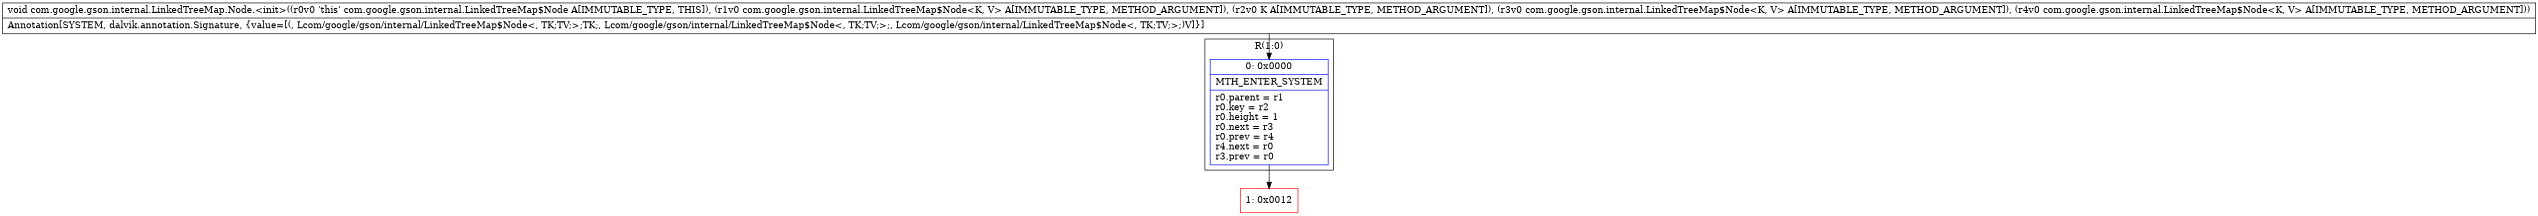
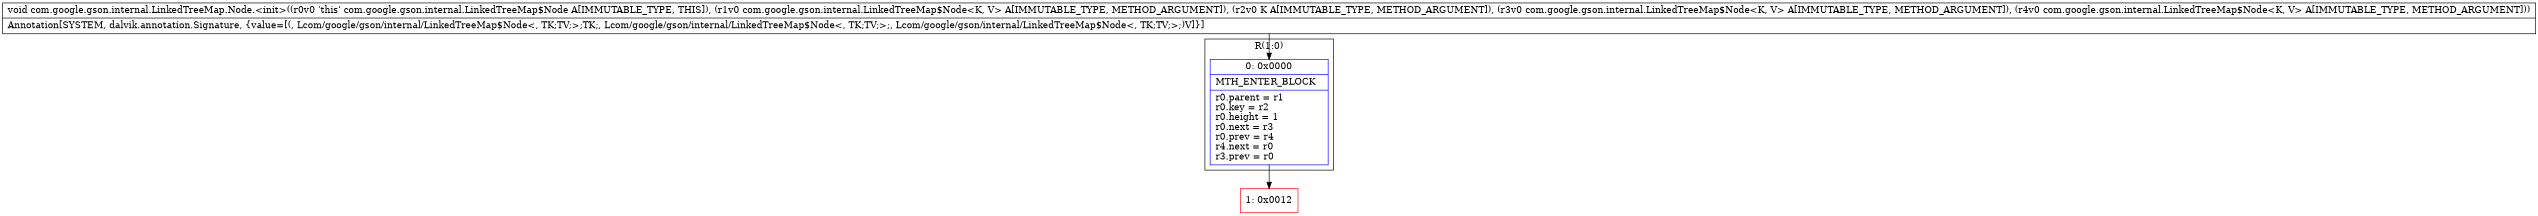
(1269, 82) -> (1266, 82)
